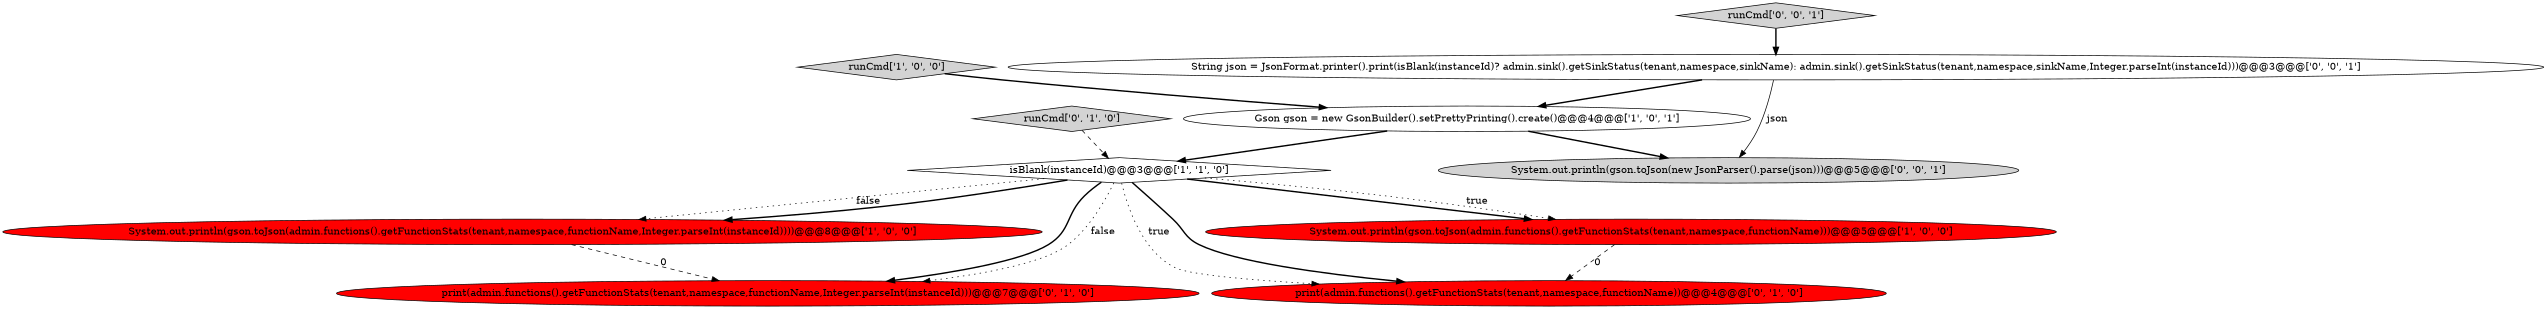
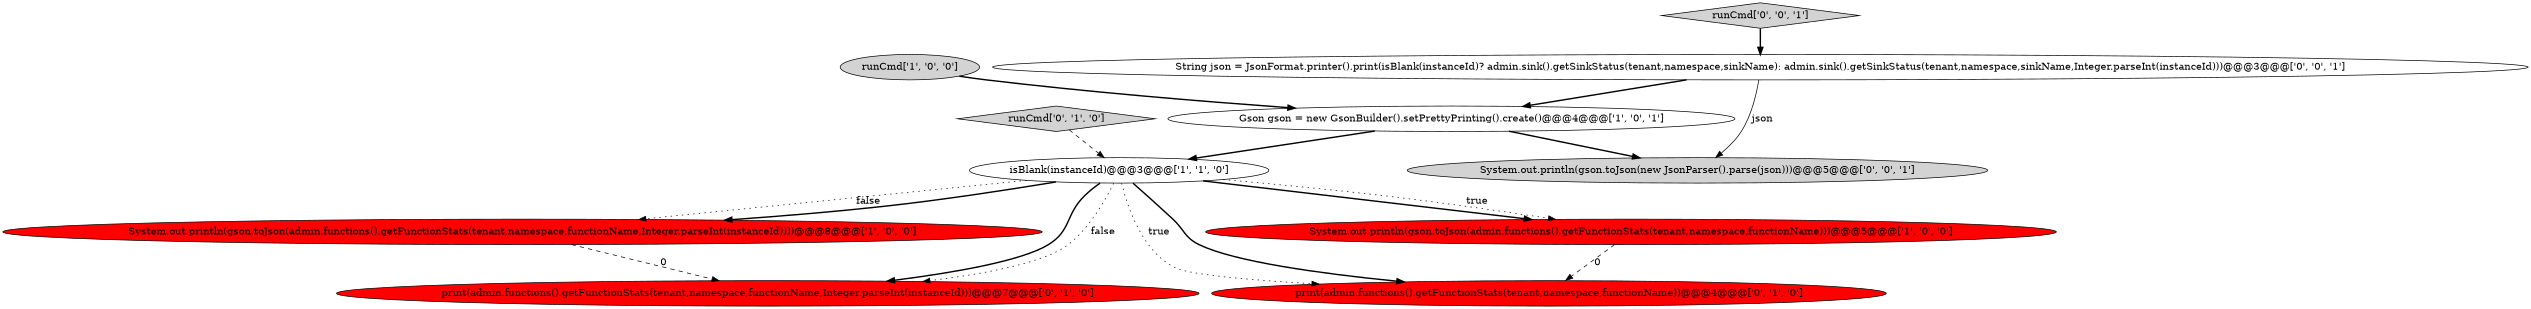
(896, 67) -> (910, 67)
(1119, 170) -> (1119, 170)
